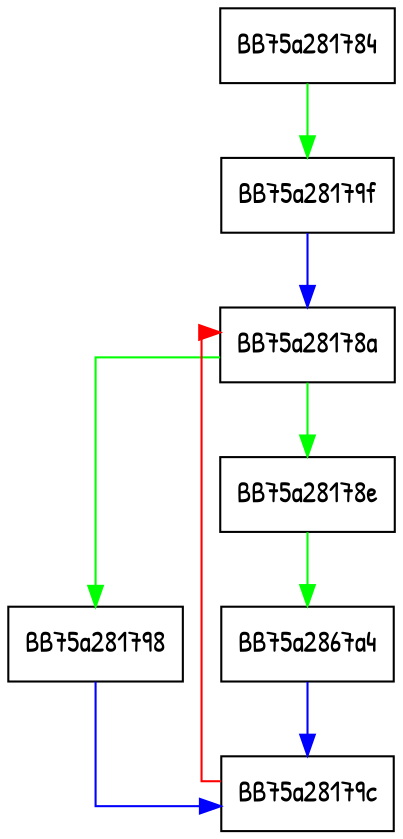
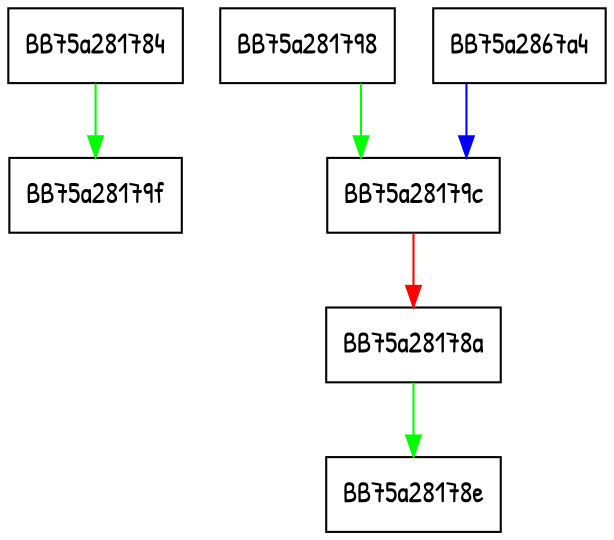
(308, 259) -> none
(96, 409) -> none
(308, 559) -> none
(96, 796) -> (361, 110)
